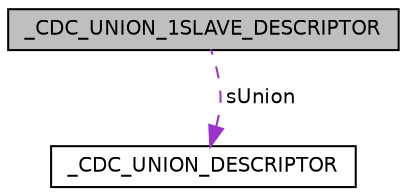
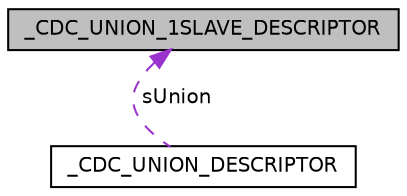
(220, 88) -> (135, 109)
